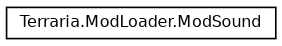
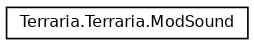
(141, 23) -> (127, 23)
